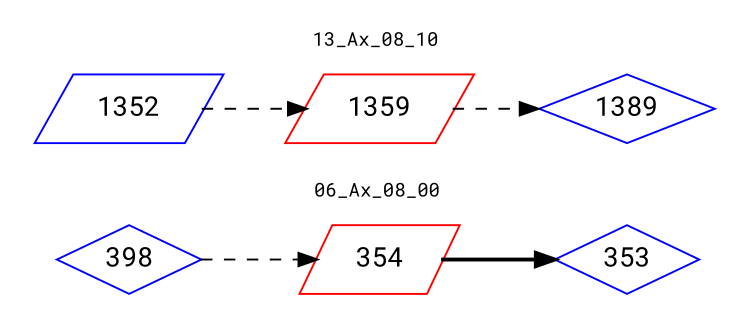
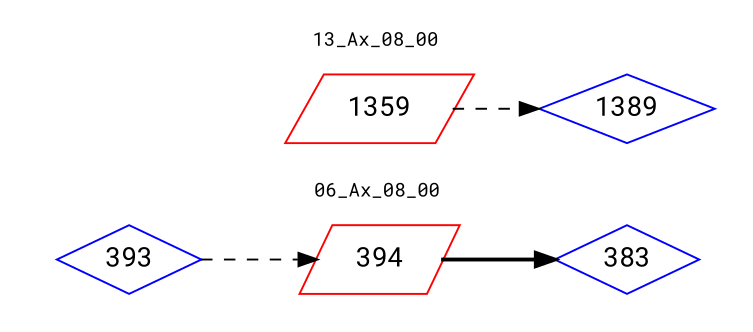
(376, 41) -> (376, 41)
(129, 109) -> none
(129, 260) -> (129, 260)
(380, 260) -> (380, 260)
(627, 260) -> (627, 260)
